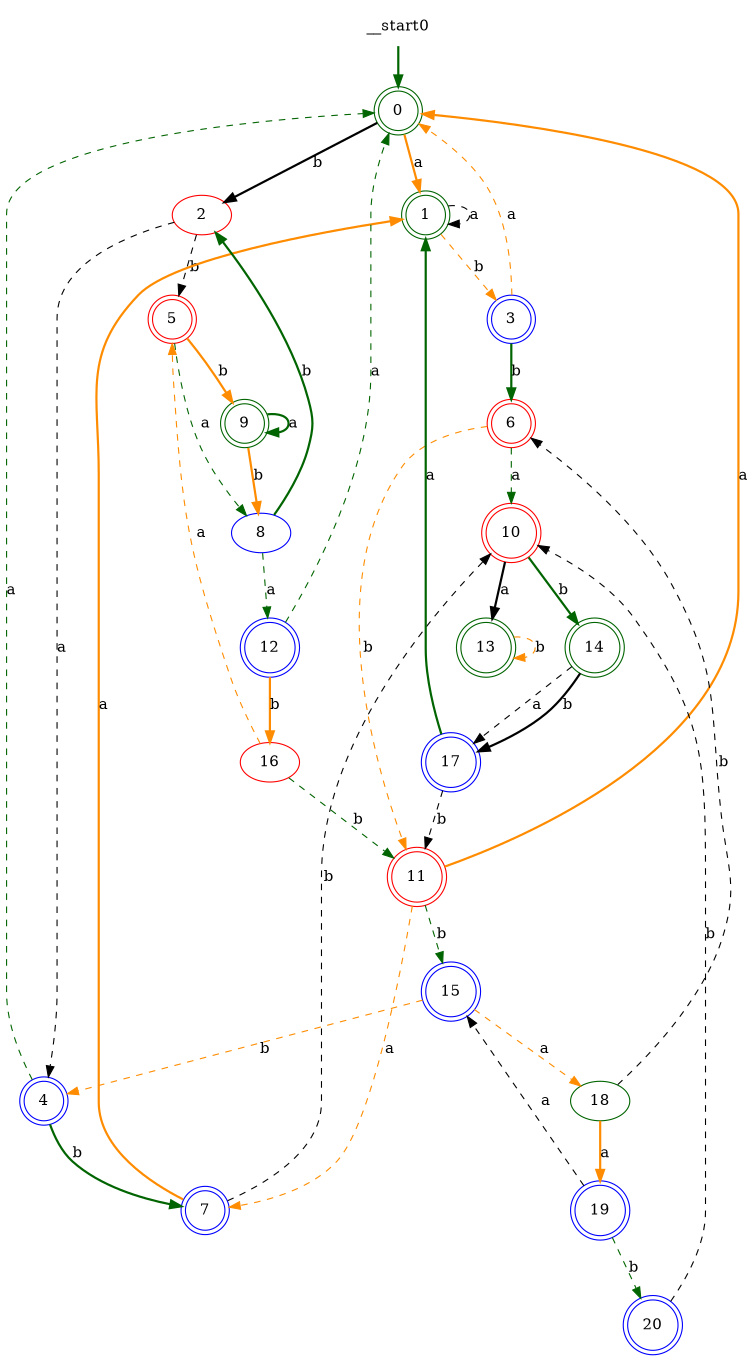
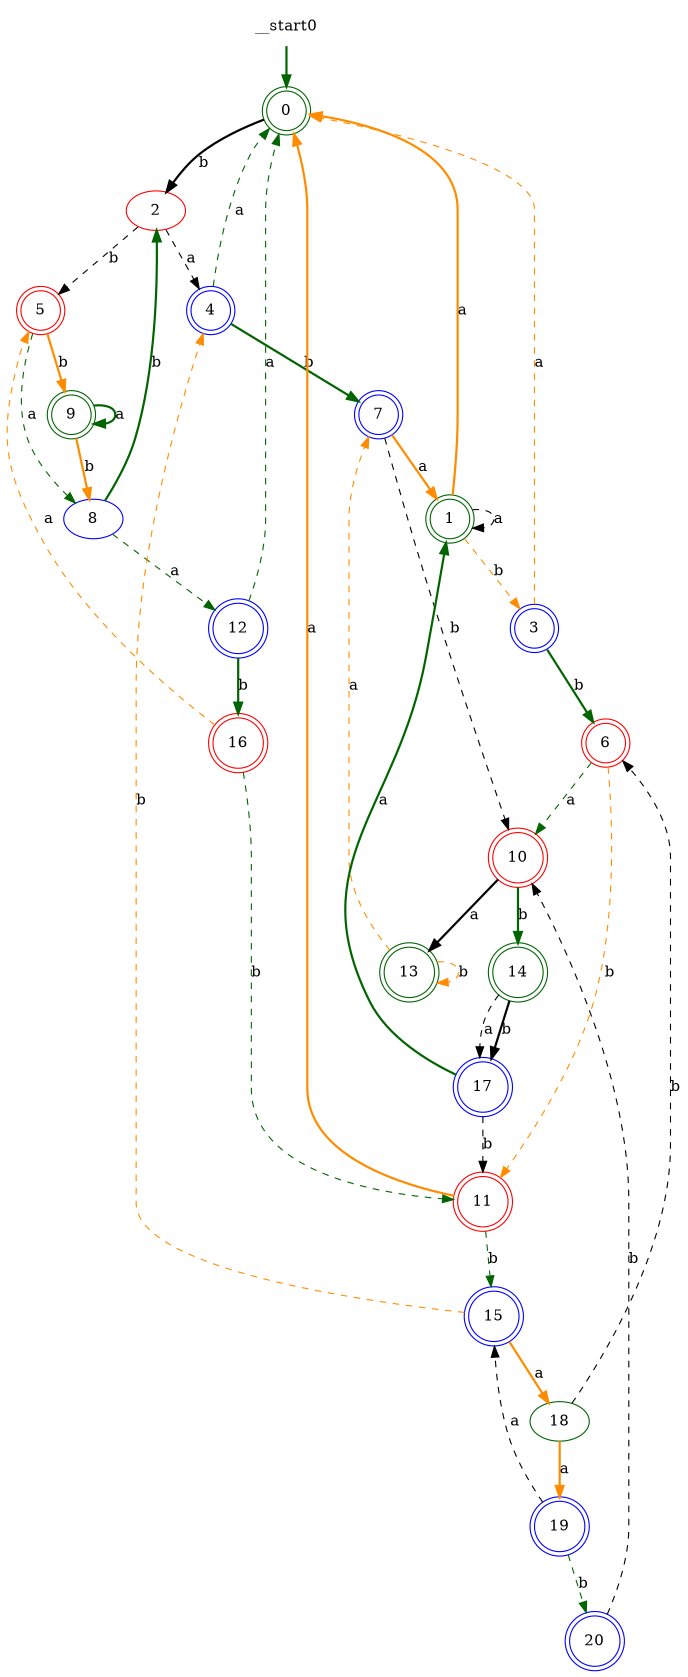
(411, 158) -> (458, 263)
(270, 704) -> (238, 680)
(270, 762) -> (238, 743)
(523, 1045) -> (526, 1368)
(370, 1089) -> (349, 703)
